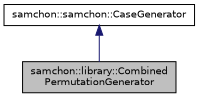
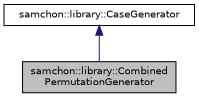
(99, 15) -> (99, 15)
